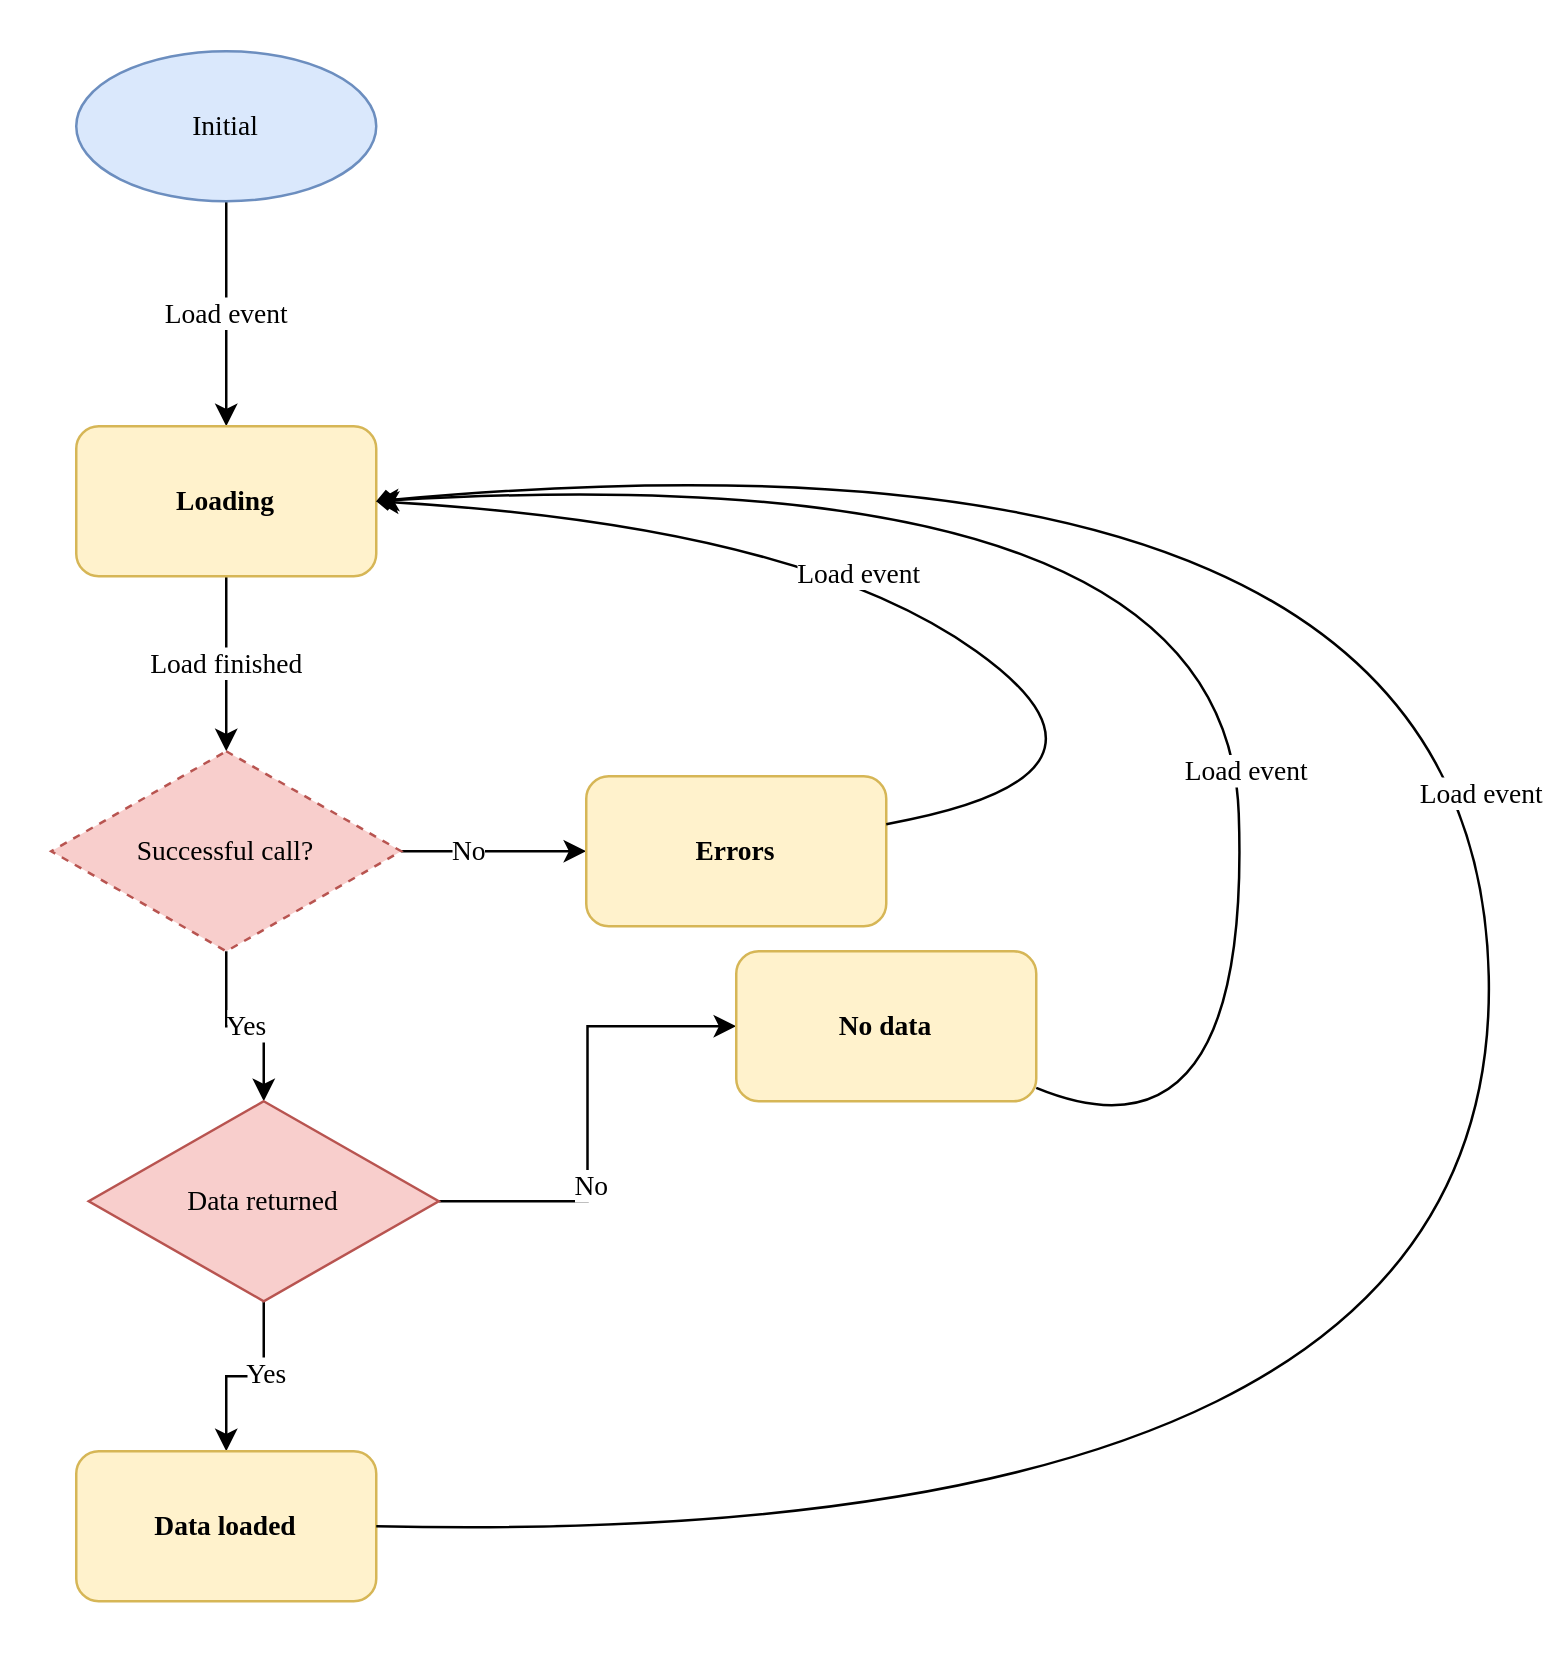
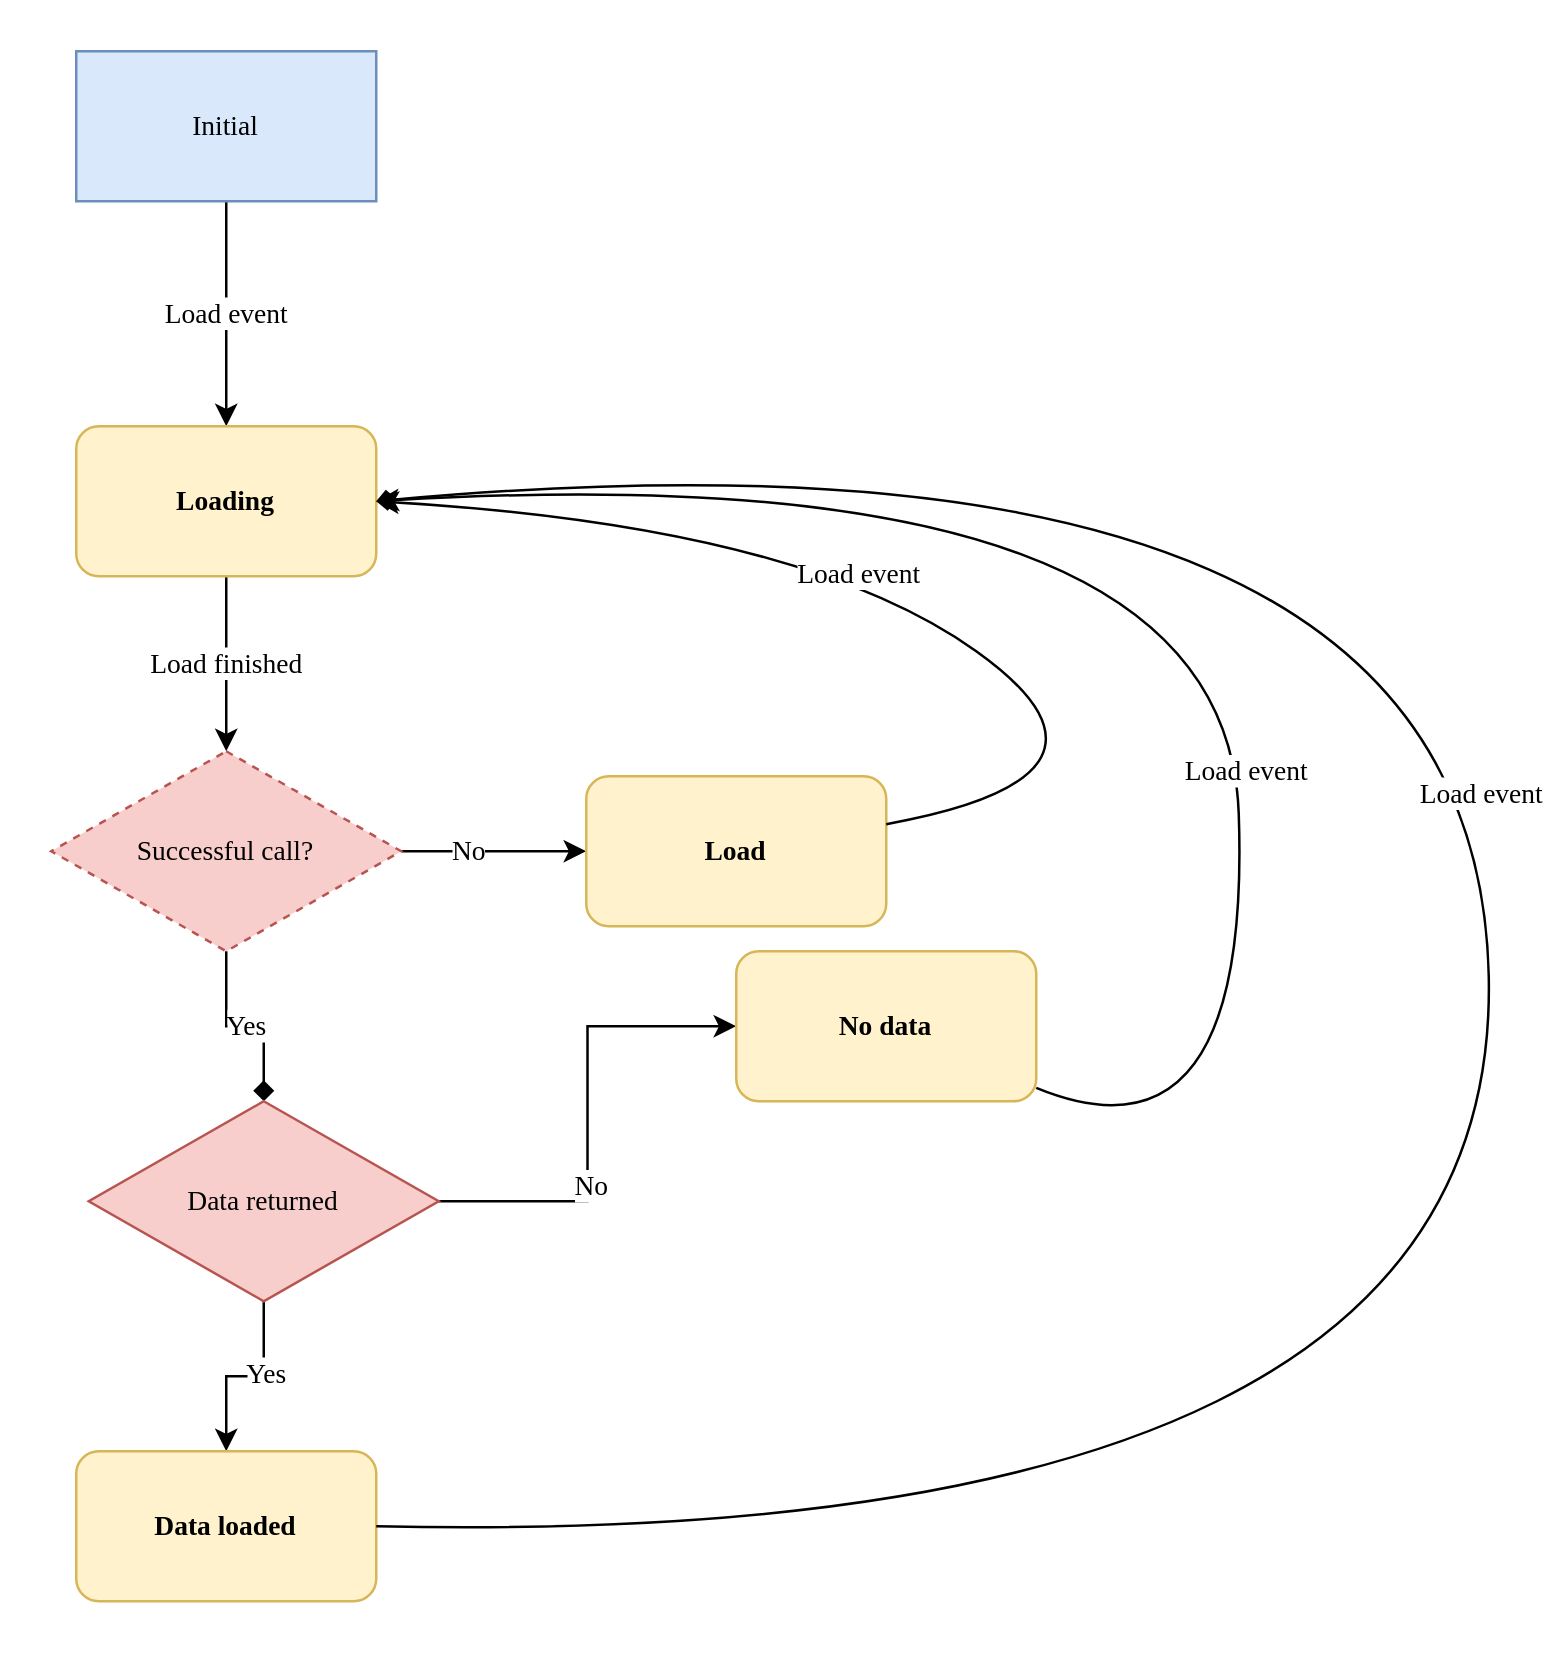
(226, 126) -> (226, 126)
(736, 851) -> (736, 851)
(264, 1082) -> (264, 1081)
